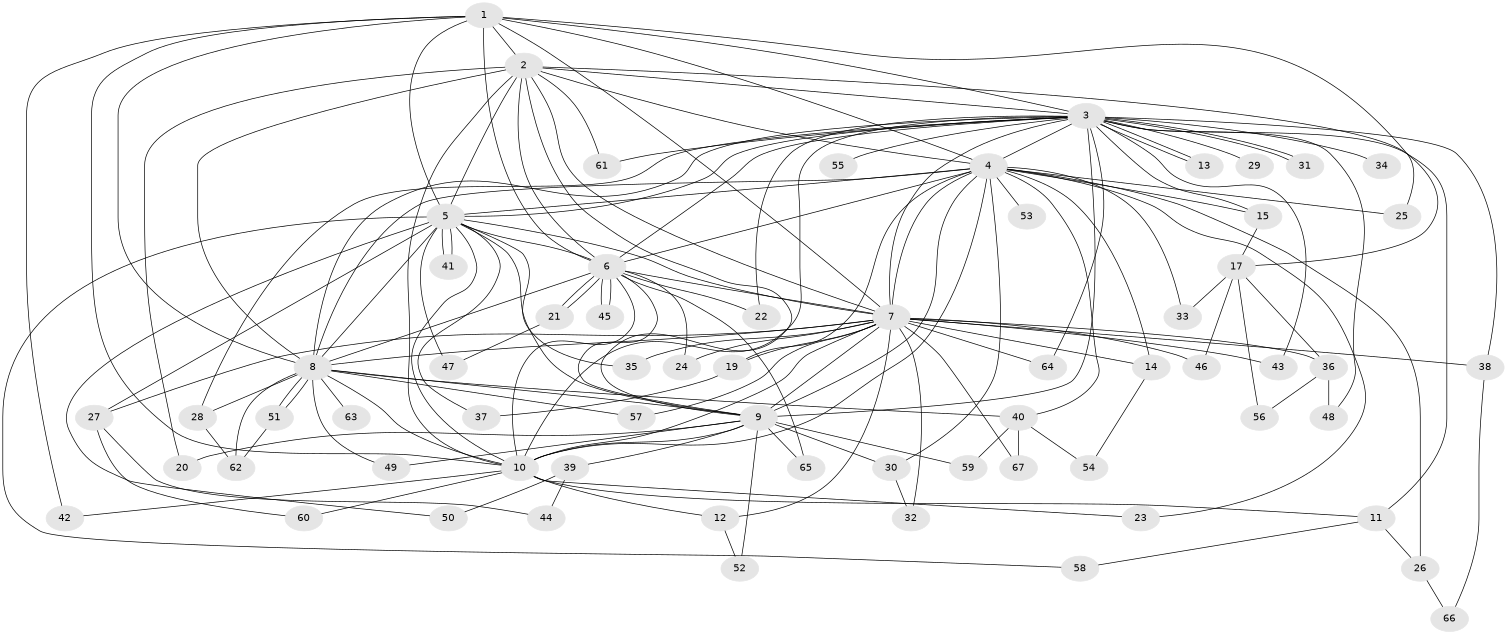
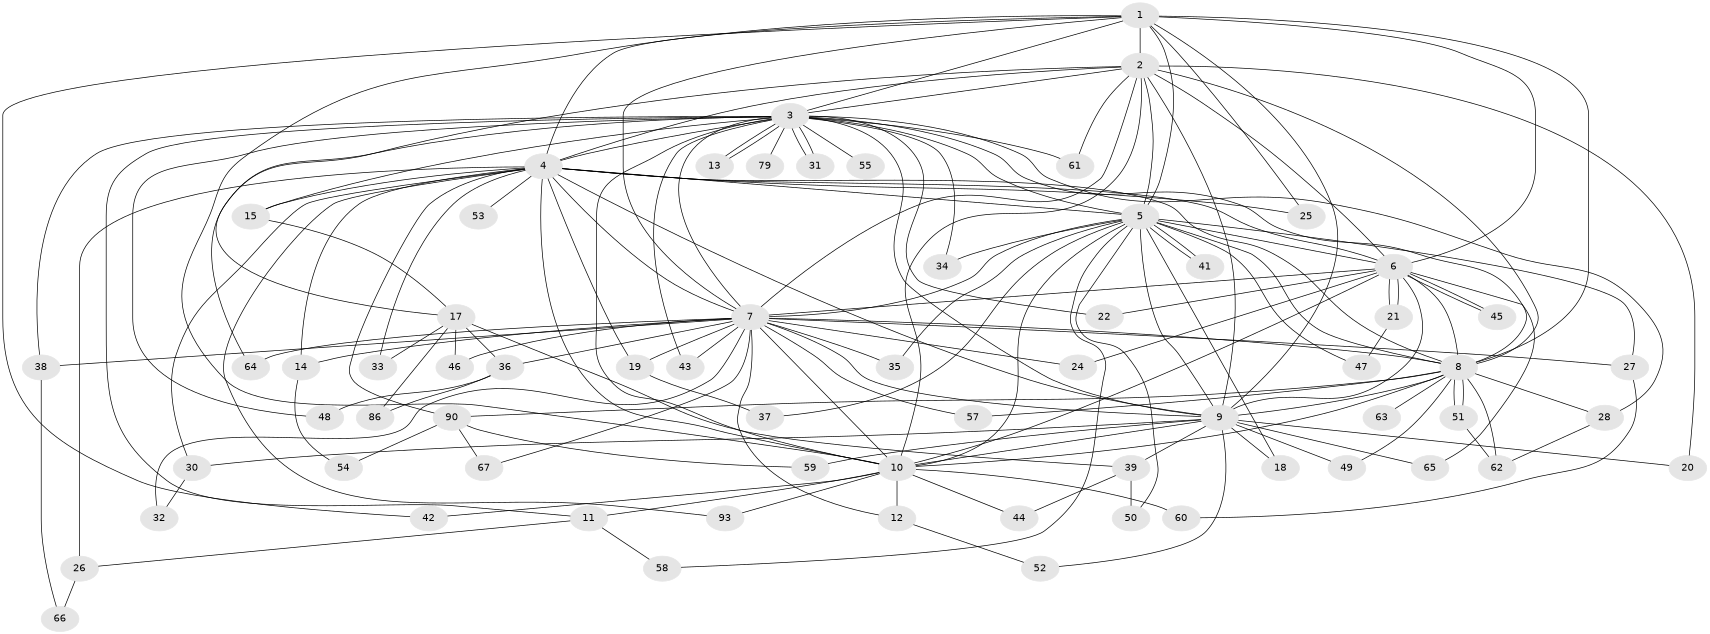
(791, 146) -> none
(1255, 166) -> (765, 166)
none -> (1322, 185)
none -> (1010, 243)
(1019, 418) -> (452, 418)
(1260, 418) -> (375, 418)
none -> (815, 442)
none -> (1281, 468)
(338, 501) -> (958, 493)
(1141, 518) -> (725, 518)
